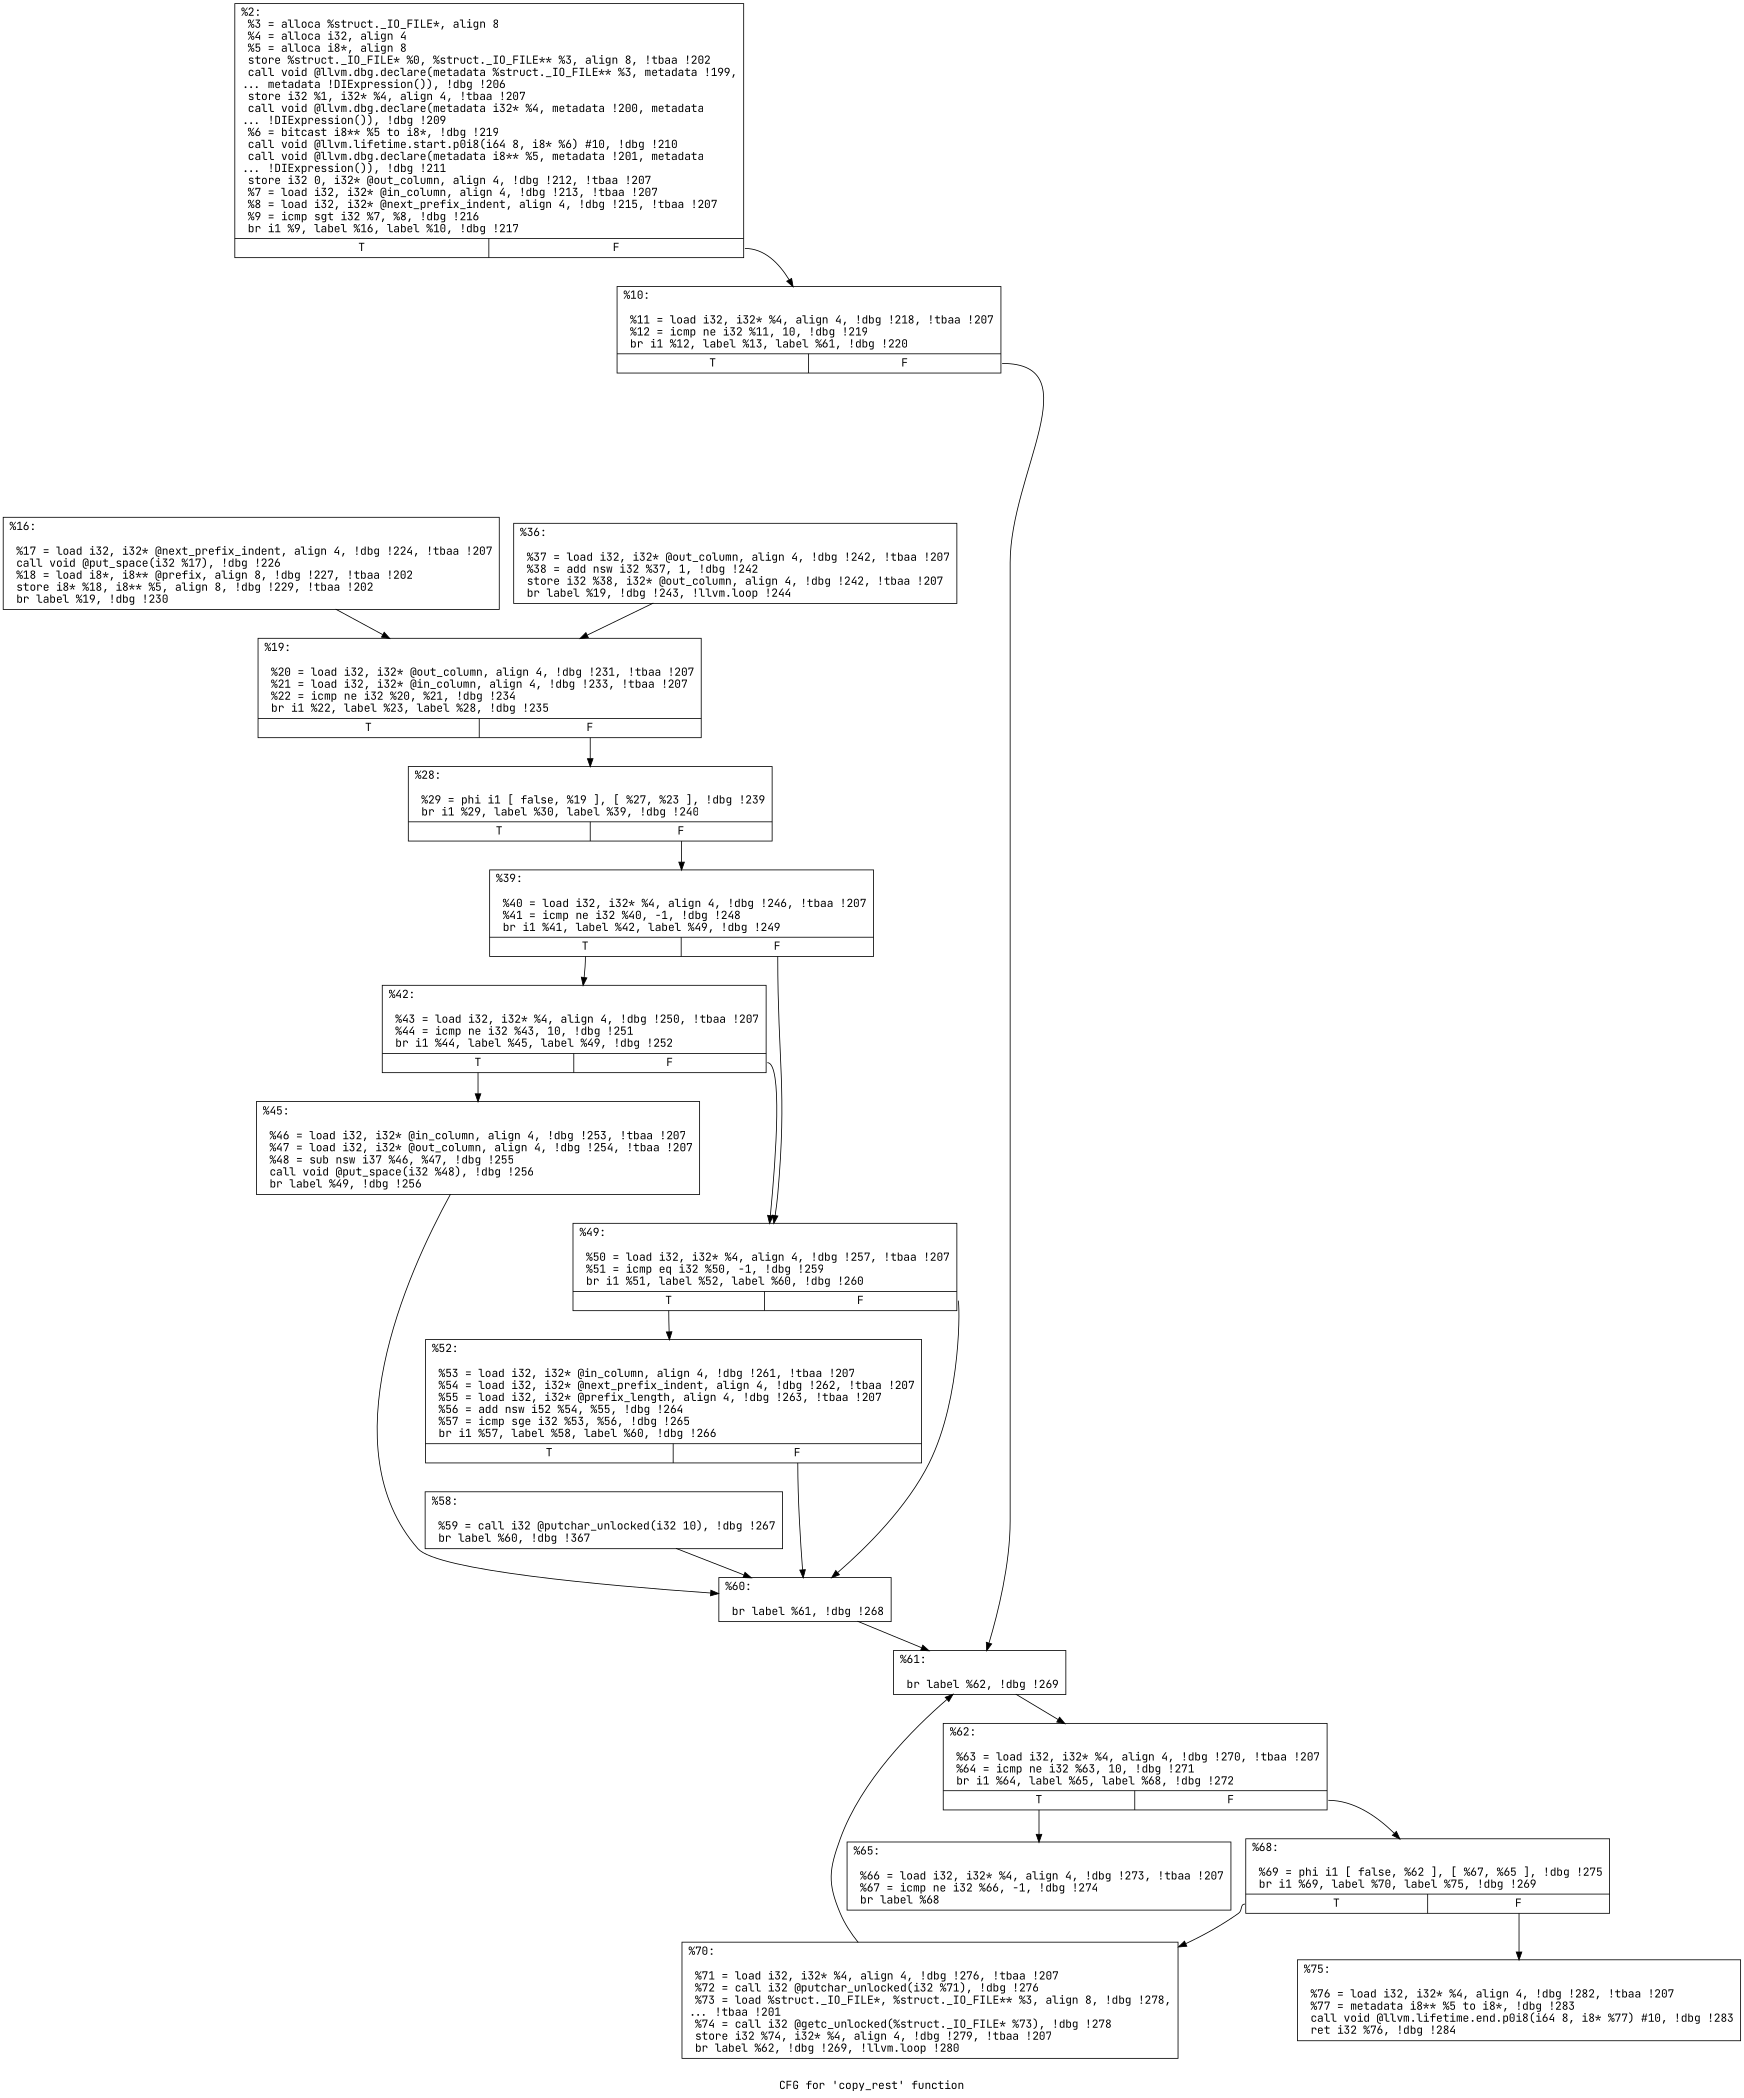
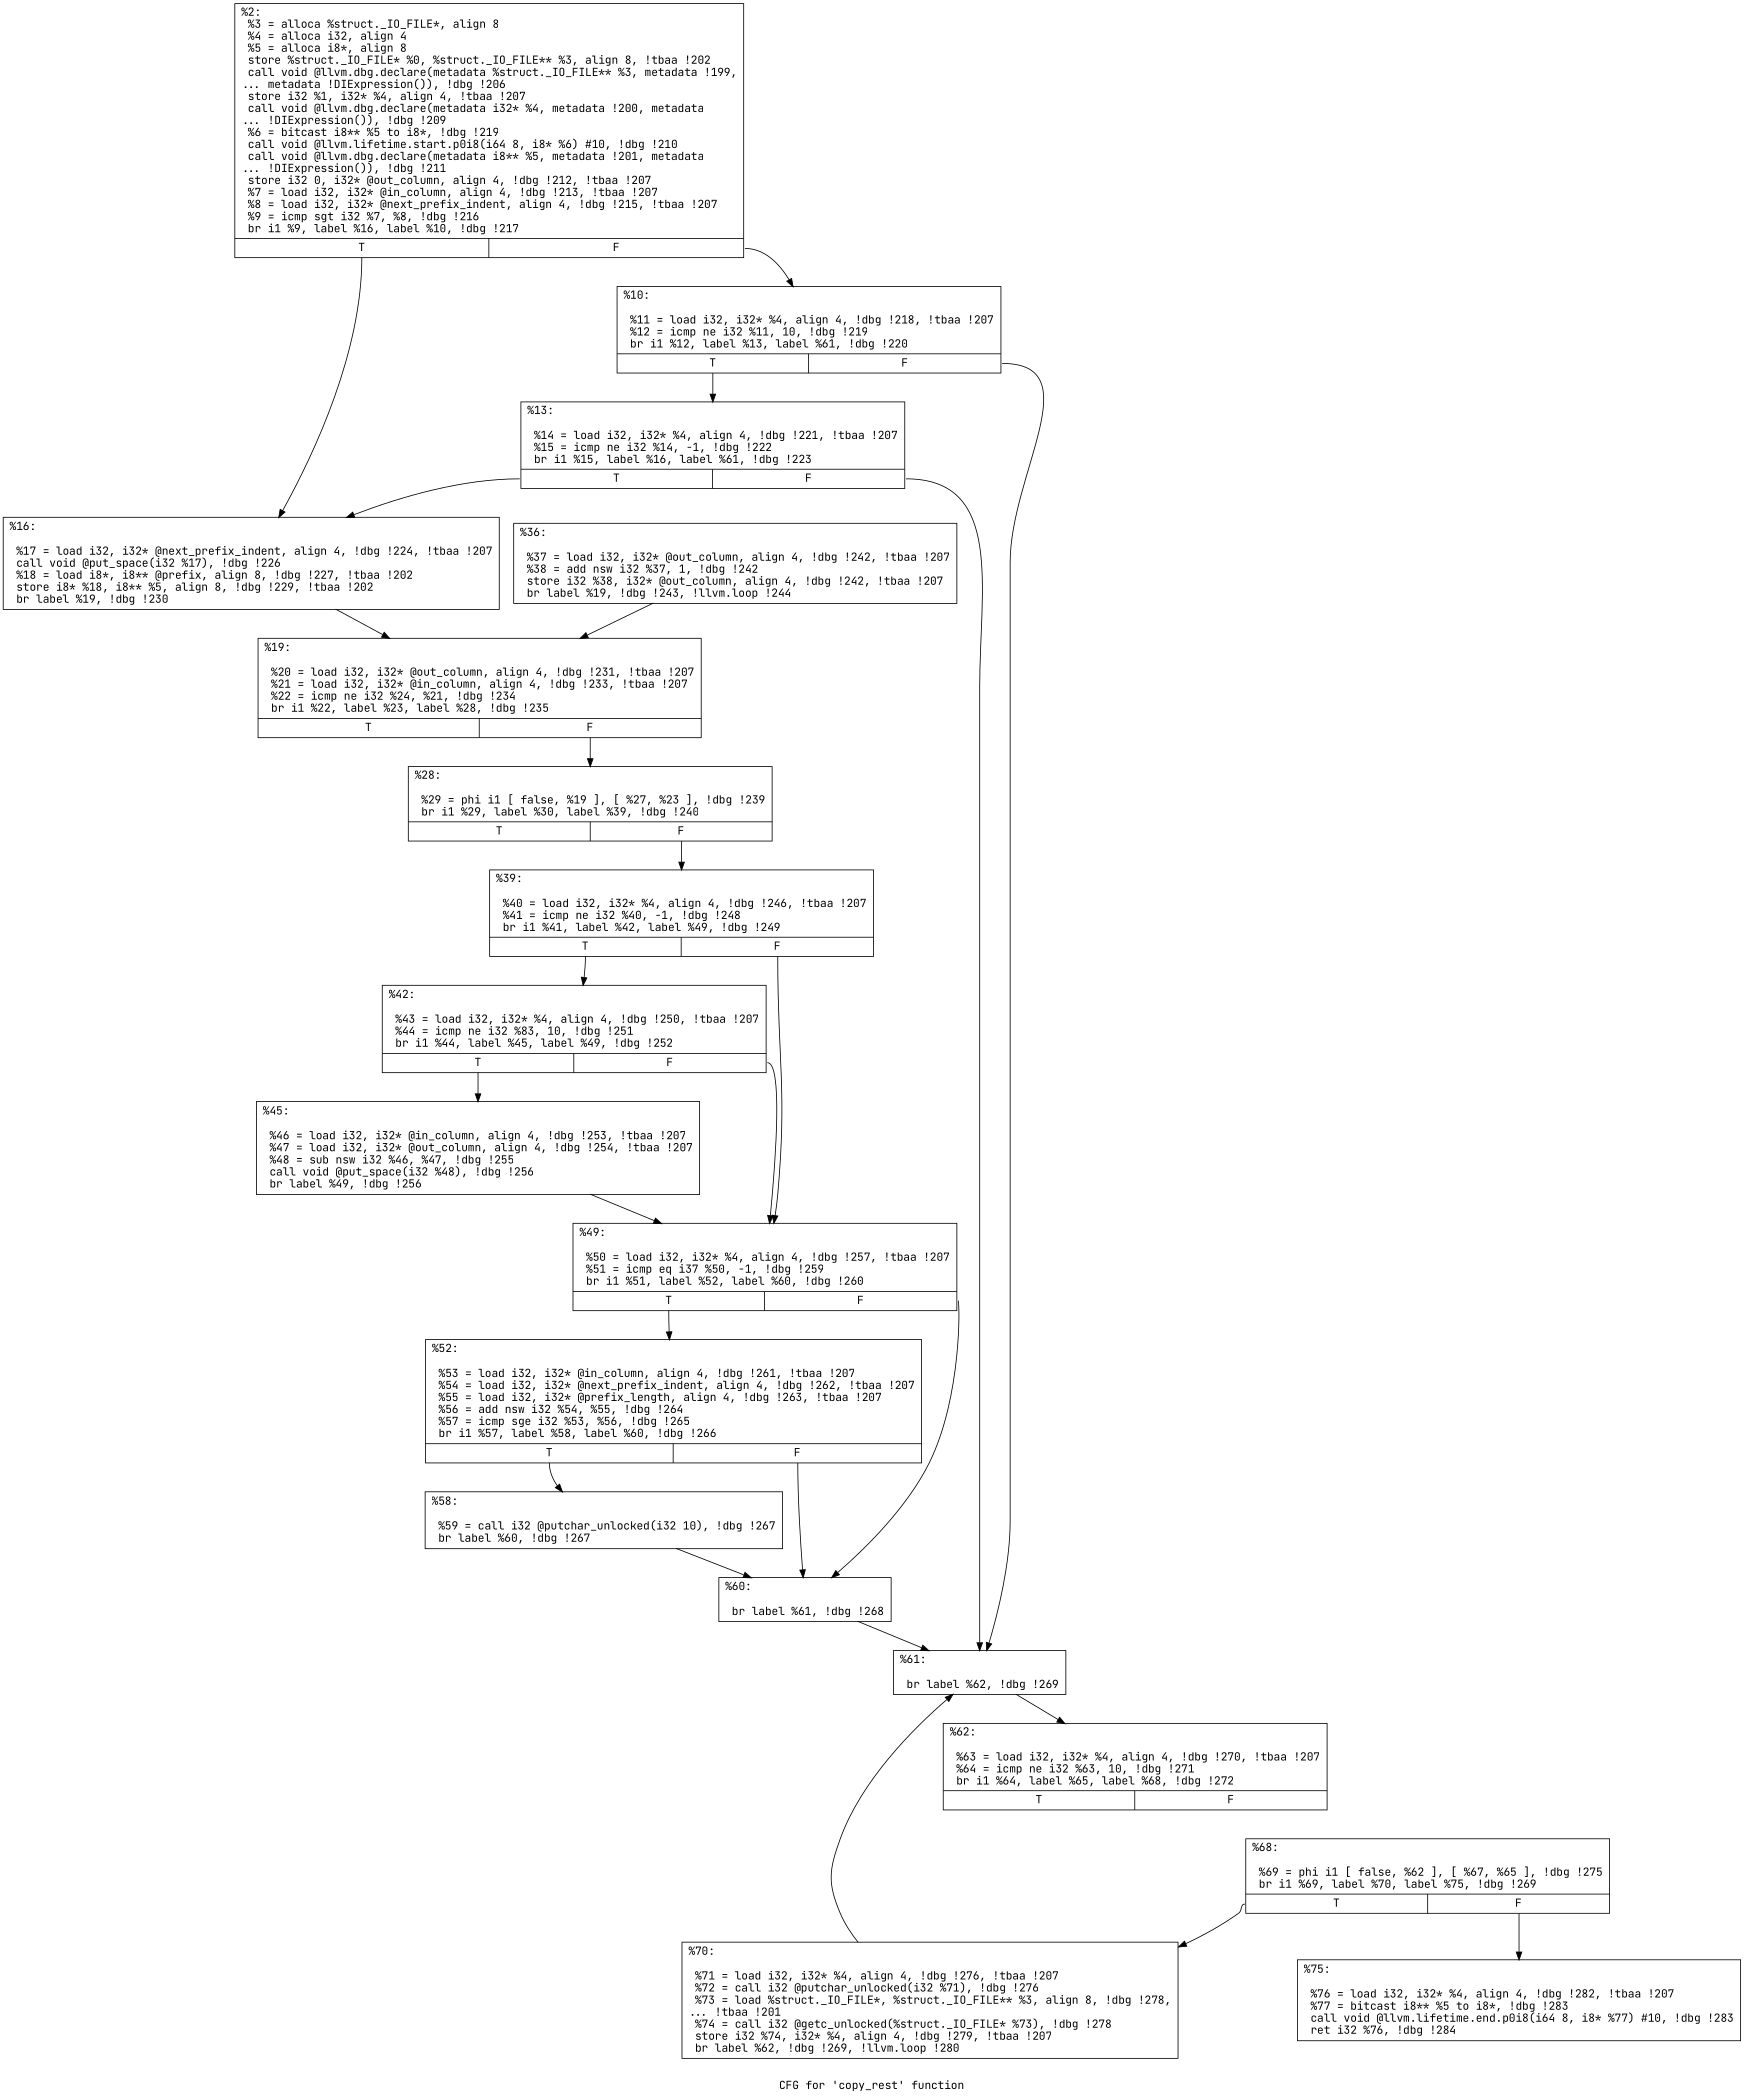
none -> (337, 389)
none -> (713, 445)
(390, 696) -> (390, 696)
(511, 1031) -> (511, 1031)
(389, 1160) -> (389, 1160)
(702, 1269) -> (702, 1269)
(558, 1410) -> (558, 1410)
none -> (552, 1475)
(397, 1515) -> (622, 1207)
(511, 1538) -> (511, 1538)
(1364, 1810) -> none
(1039, 1876) -> none
(1440, 2006) -> (1436, 2006)
